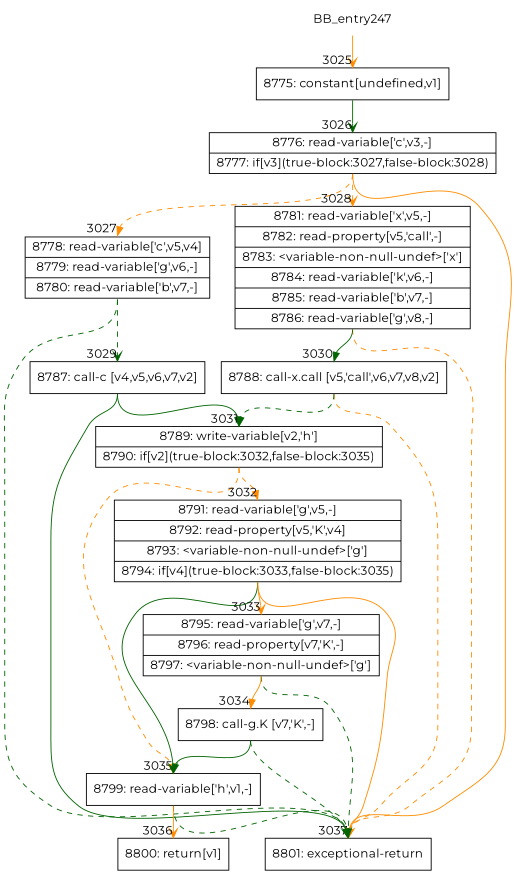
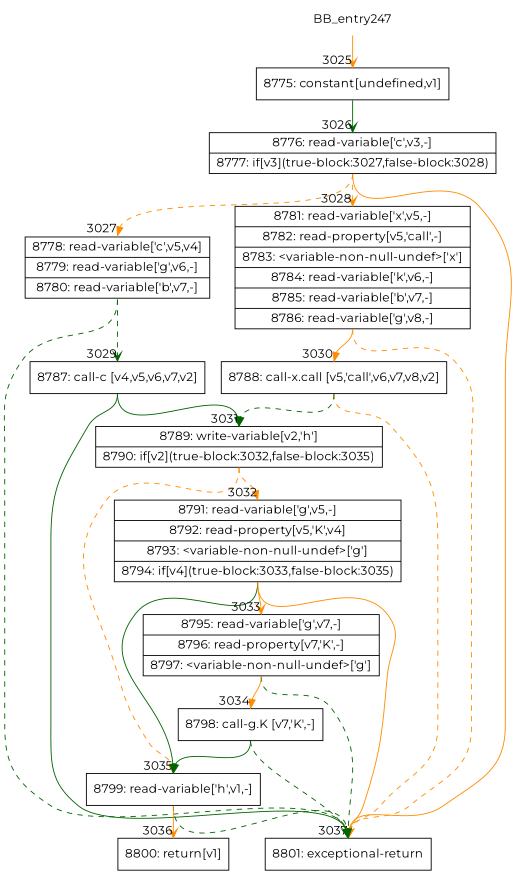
(347, 342) -> (347, 342)
(130, 624) -> (130, 624)
